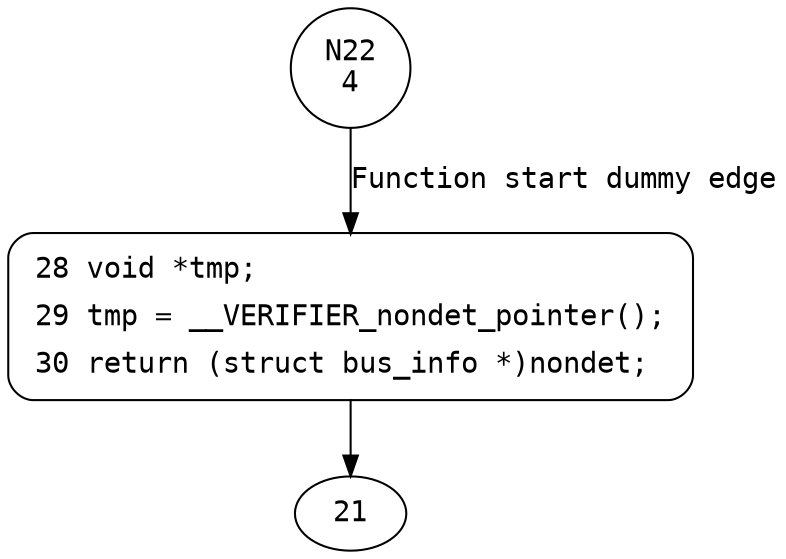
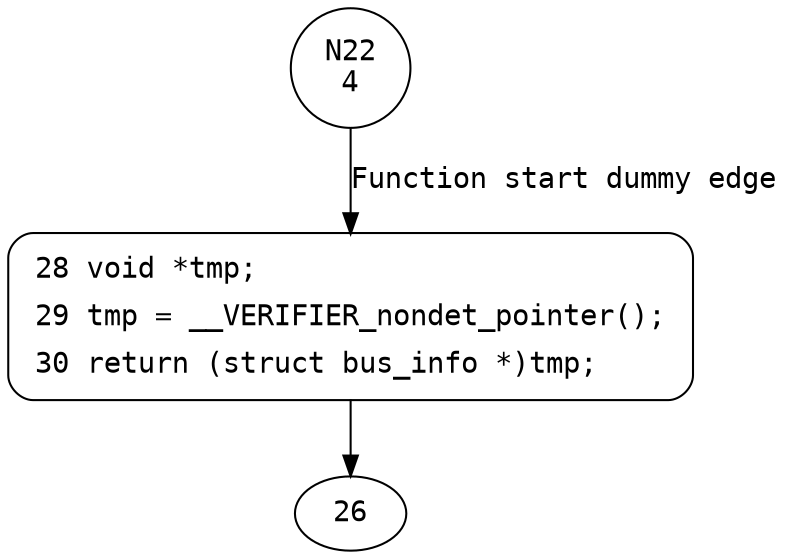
(368, 364) -> (342, 364)
(351, 514) -> (351, 514)
